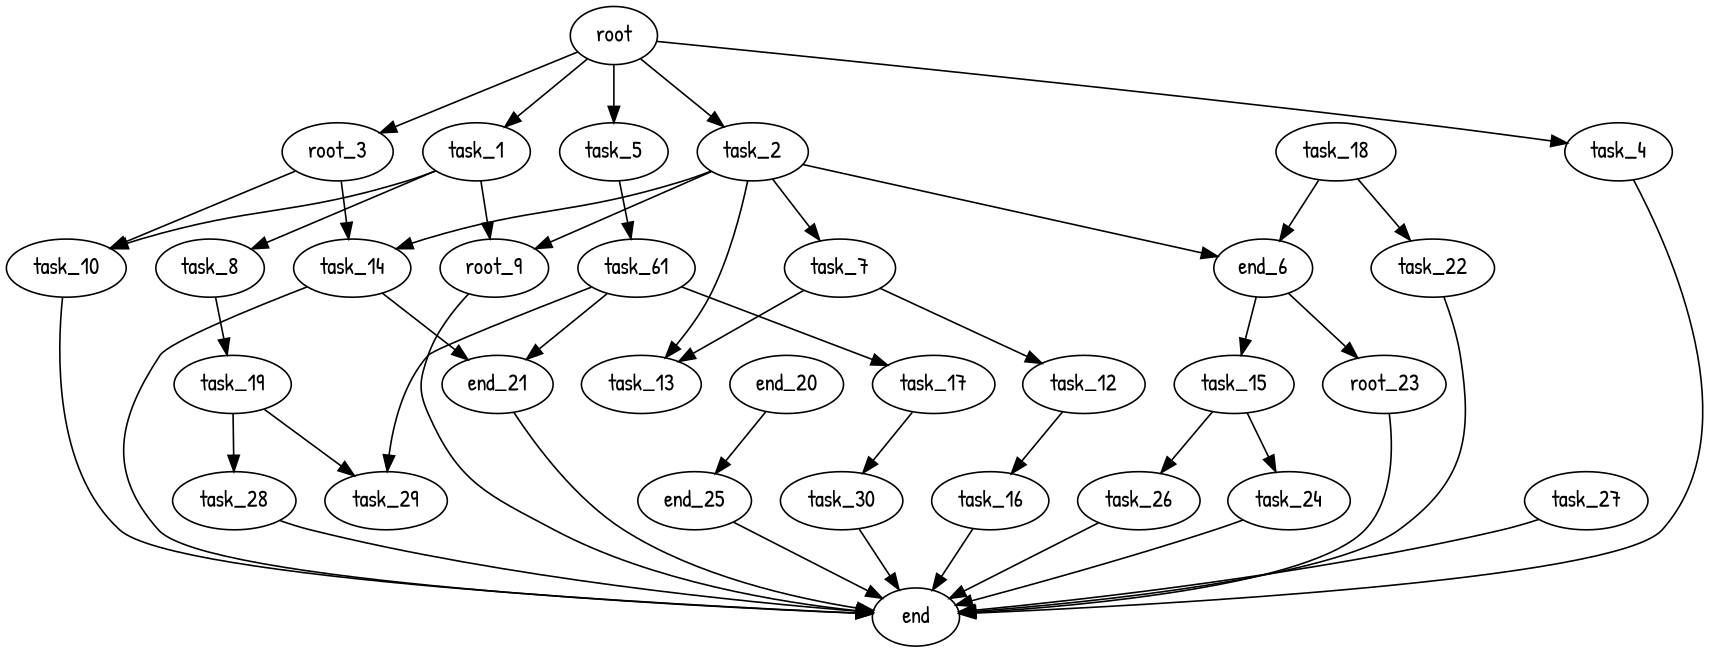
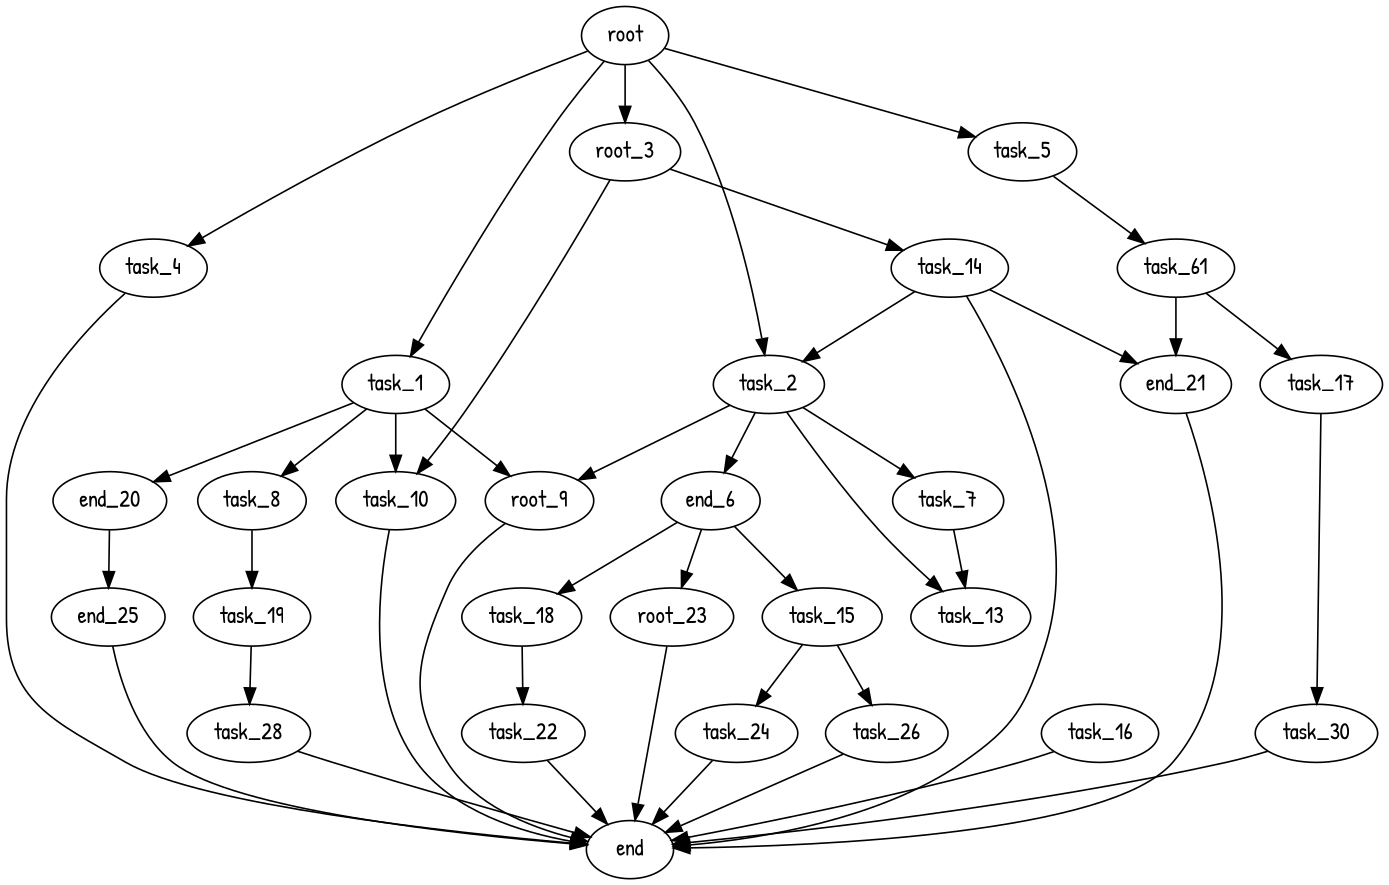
(1304, 203) -> (625, 554)
(562, 209) -> (866, 322)
(1084, 384) -> none
none -> (261, 439)
(386, 501) -> none
(1586, 501) -> none
